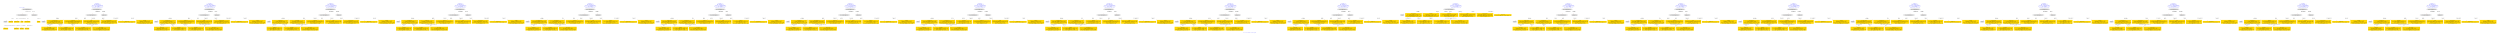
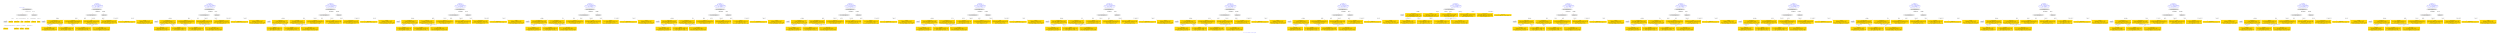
none -> (34, 22)
